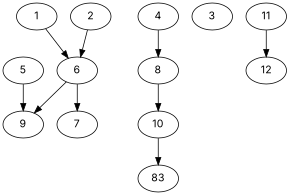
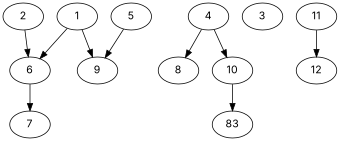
(158, 94) -> (219, 40)
(53, 95) -> (86, 40)
